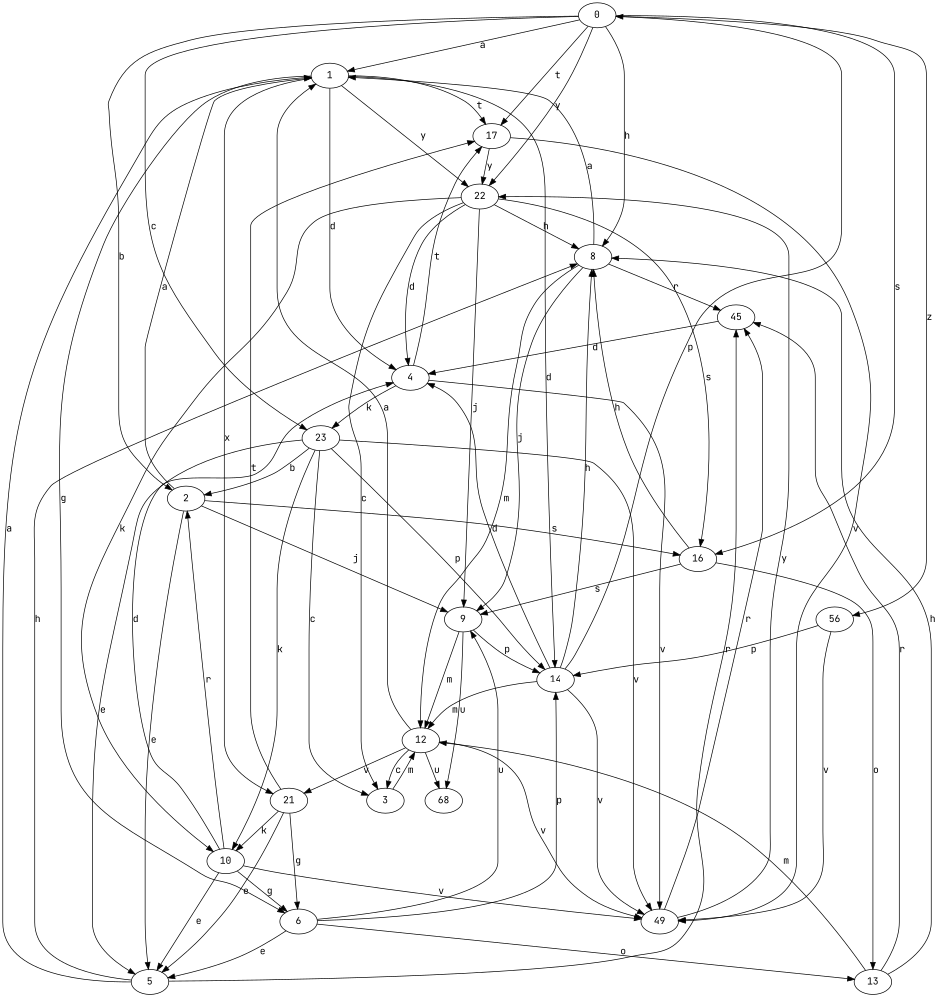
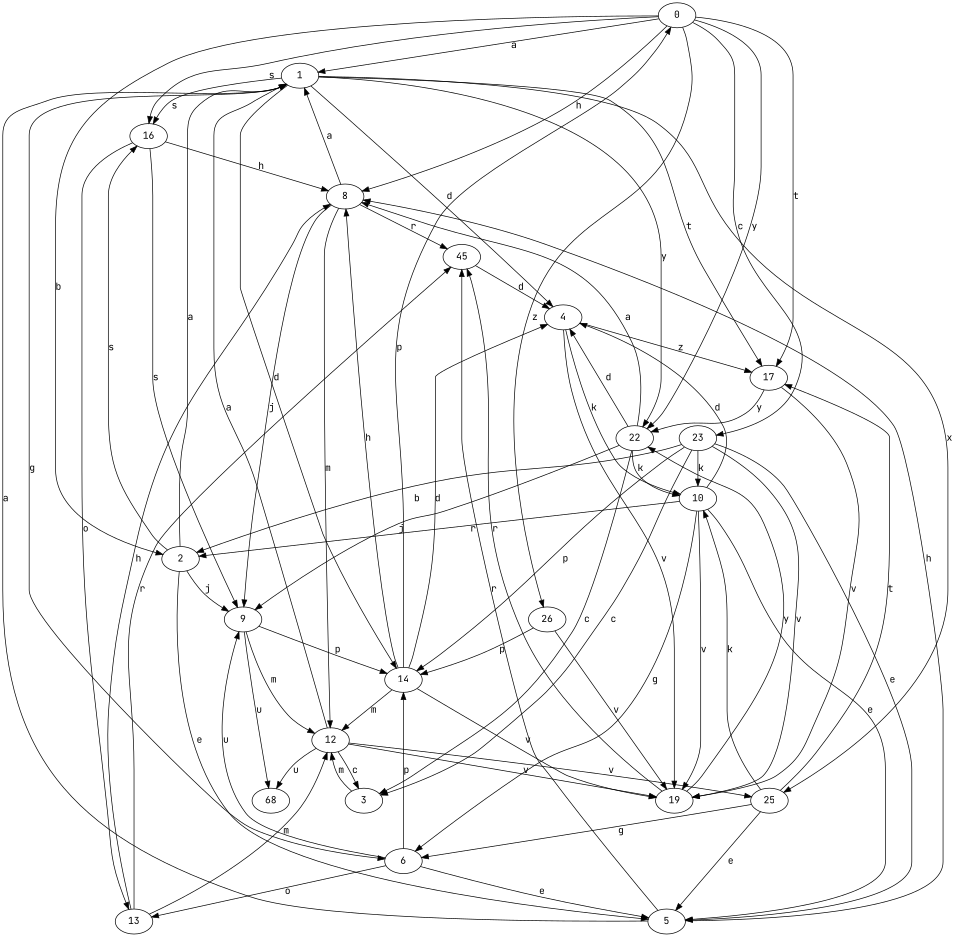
(546, 227) -> (628, 317)
(437, 257) -> (681, 348)
(686, 312) -> (214, 88)
(366, 403) -> (598, 428)
(835, 619) -> (547, 619)
(289, 801) -> (769, 801)
(660, 922) -> (674, 801)
